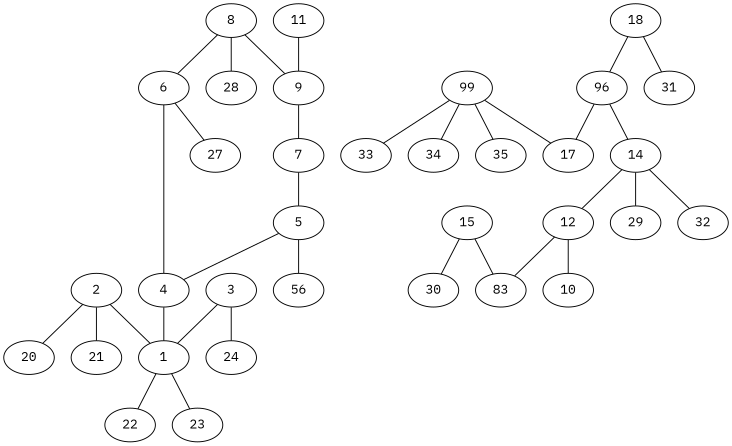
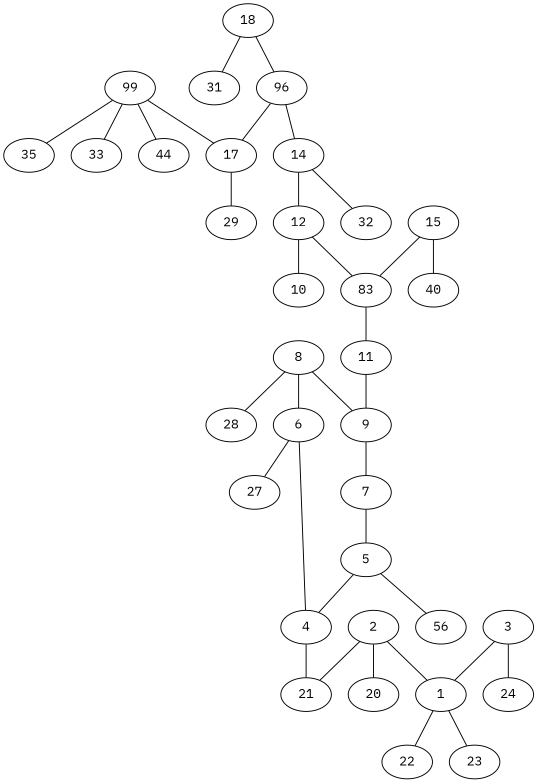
(433, 155) -> (164, 155)
(636, 189) -> (231, 189)
(433, 290) -> (433, 290)
(164, 324) -> (306, 661)
none -> (366, 324)
